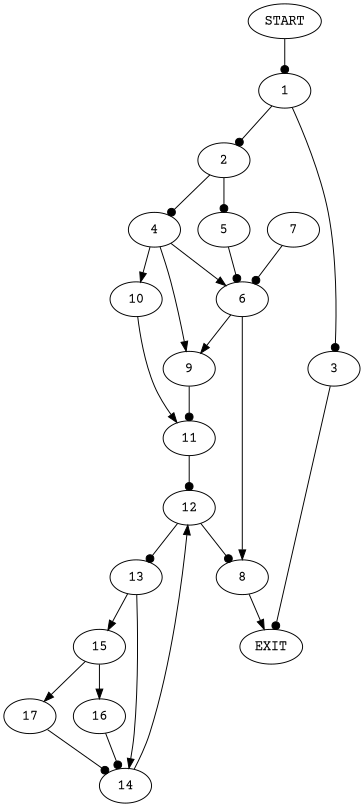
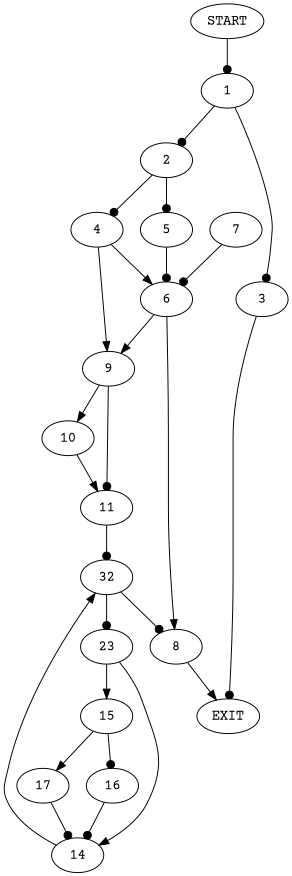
(147, 260) -> (91, 399)
(189, 508) -> (107, 577)
(136, 577) -> (107, 647)
(99, 677) -> (109, 747)
